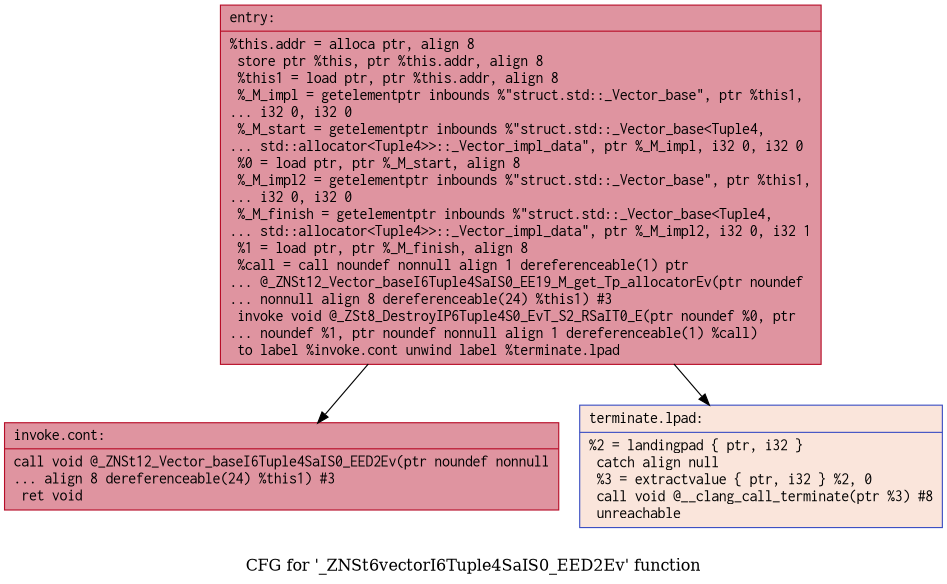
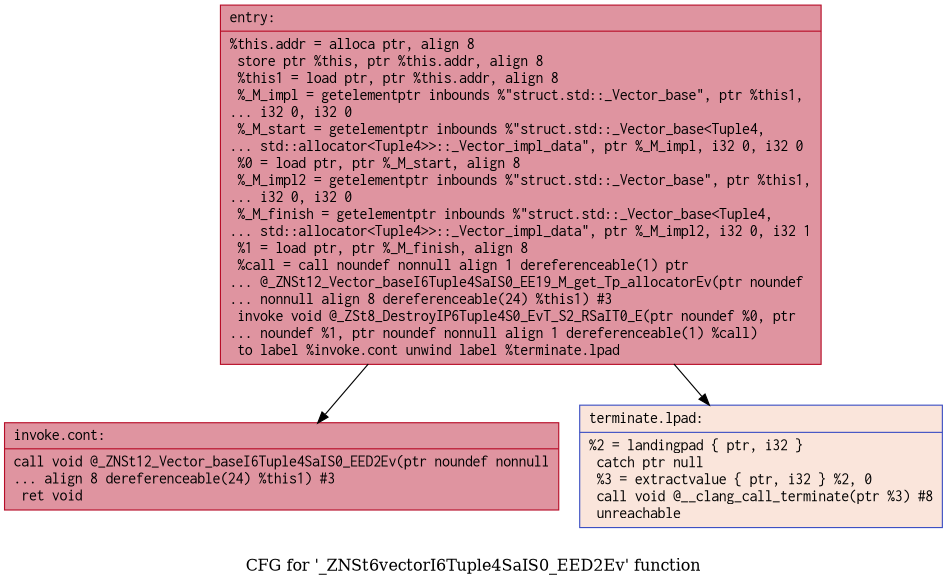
(654, 462) -> (647, 462)
